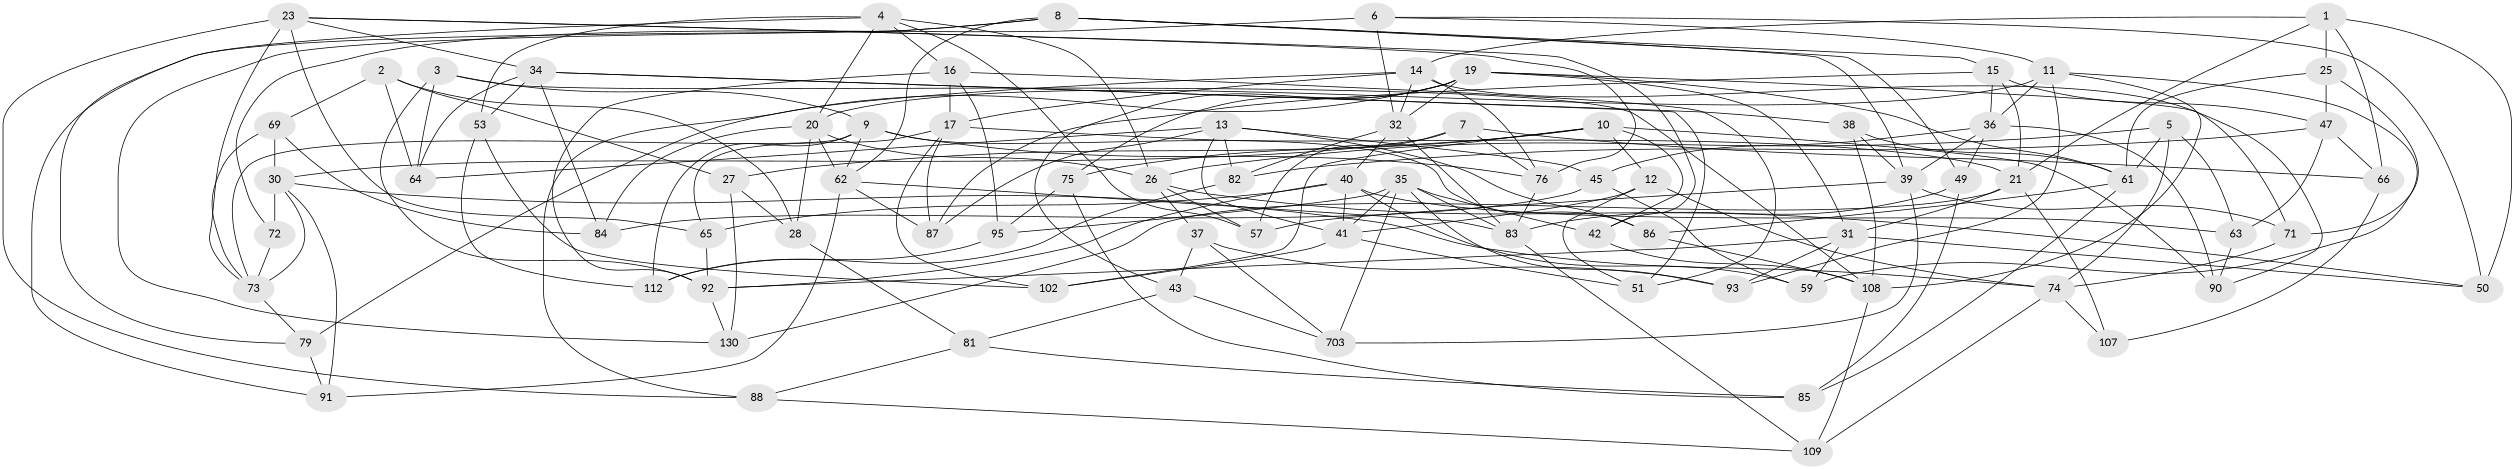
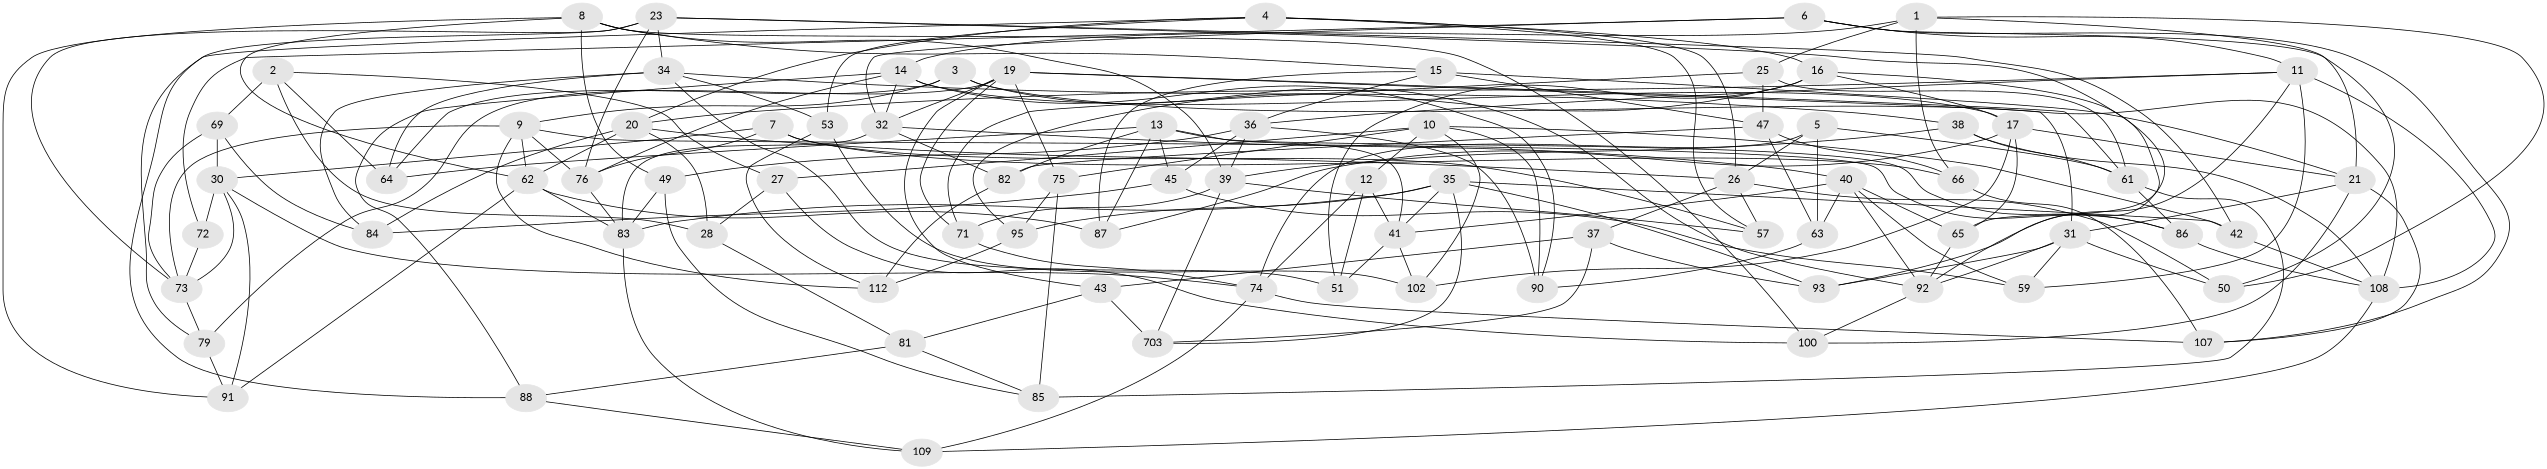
none -> (2367, 64)
(729, 344) -> (1808, 344)
